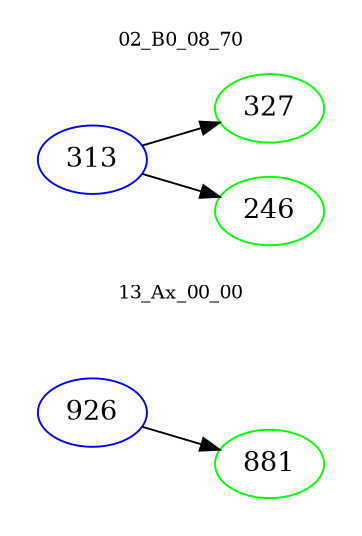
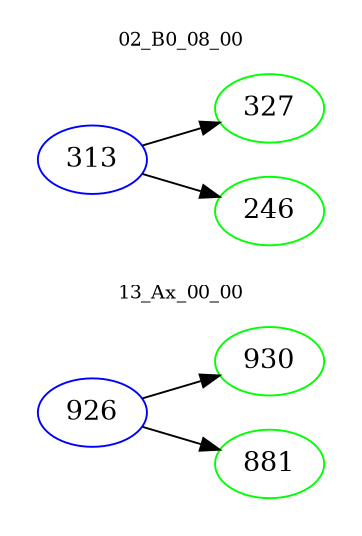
(181, 41) -> (181, 41)
none -> (270, 361)
